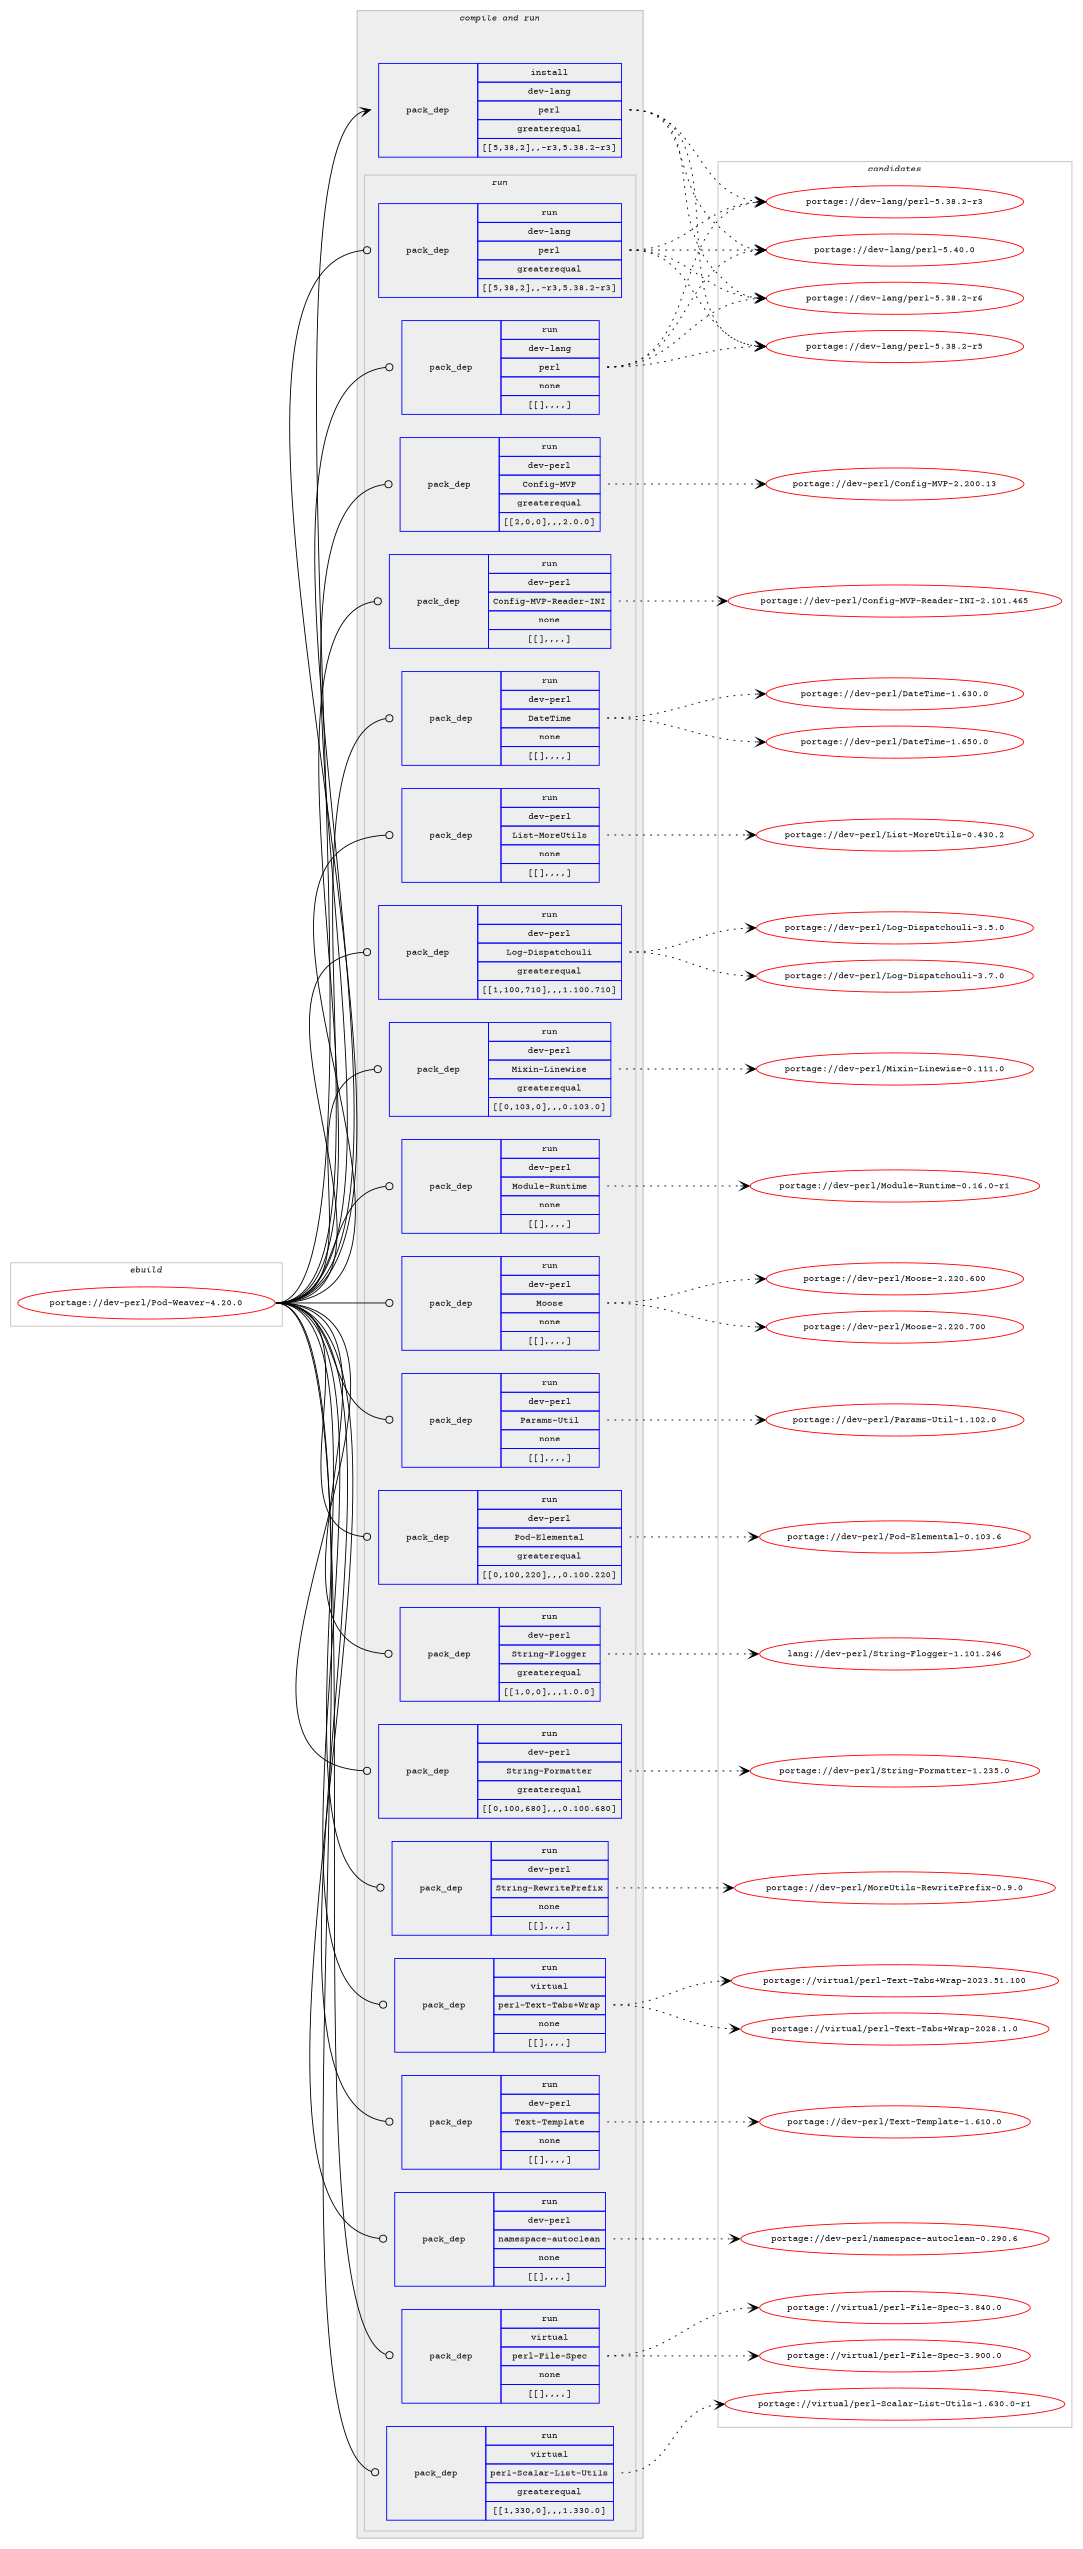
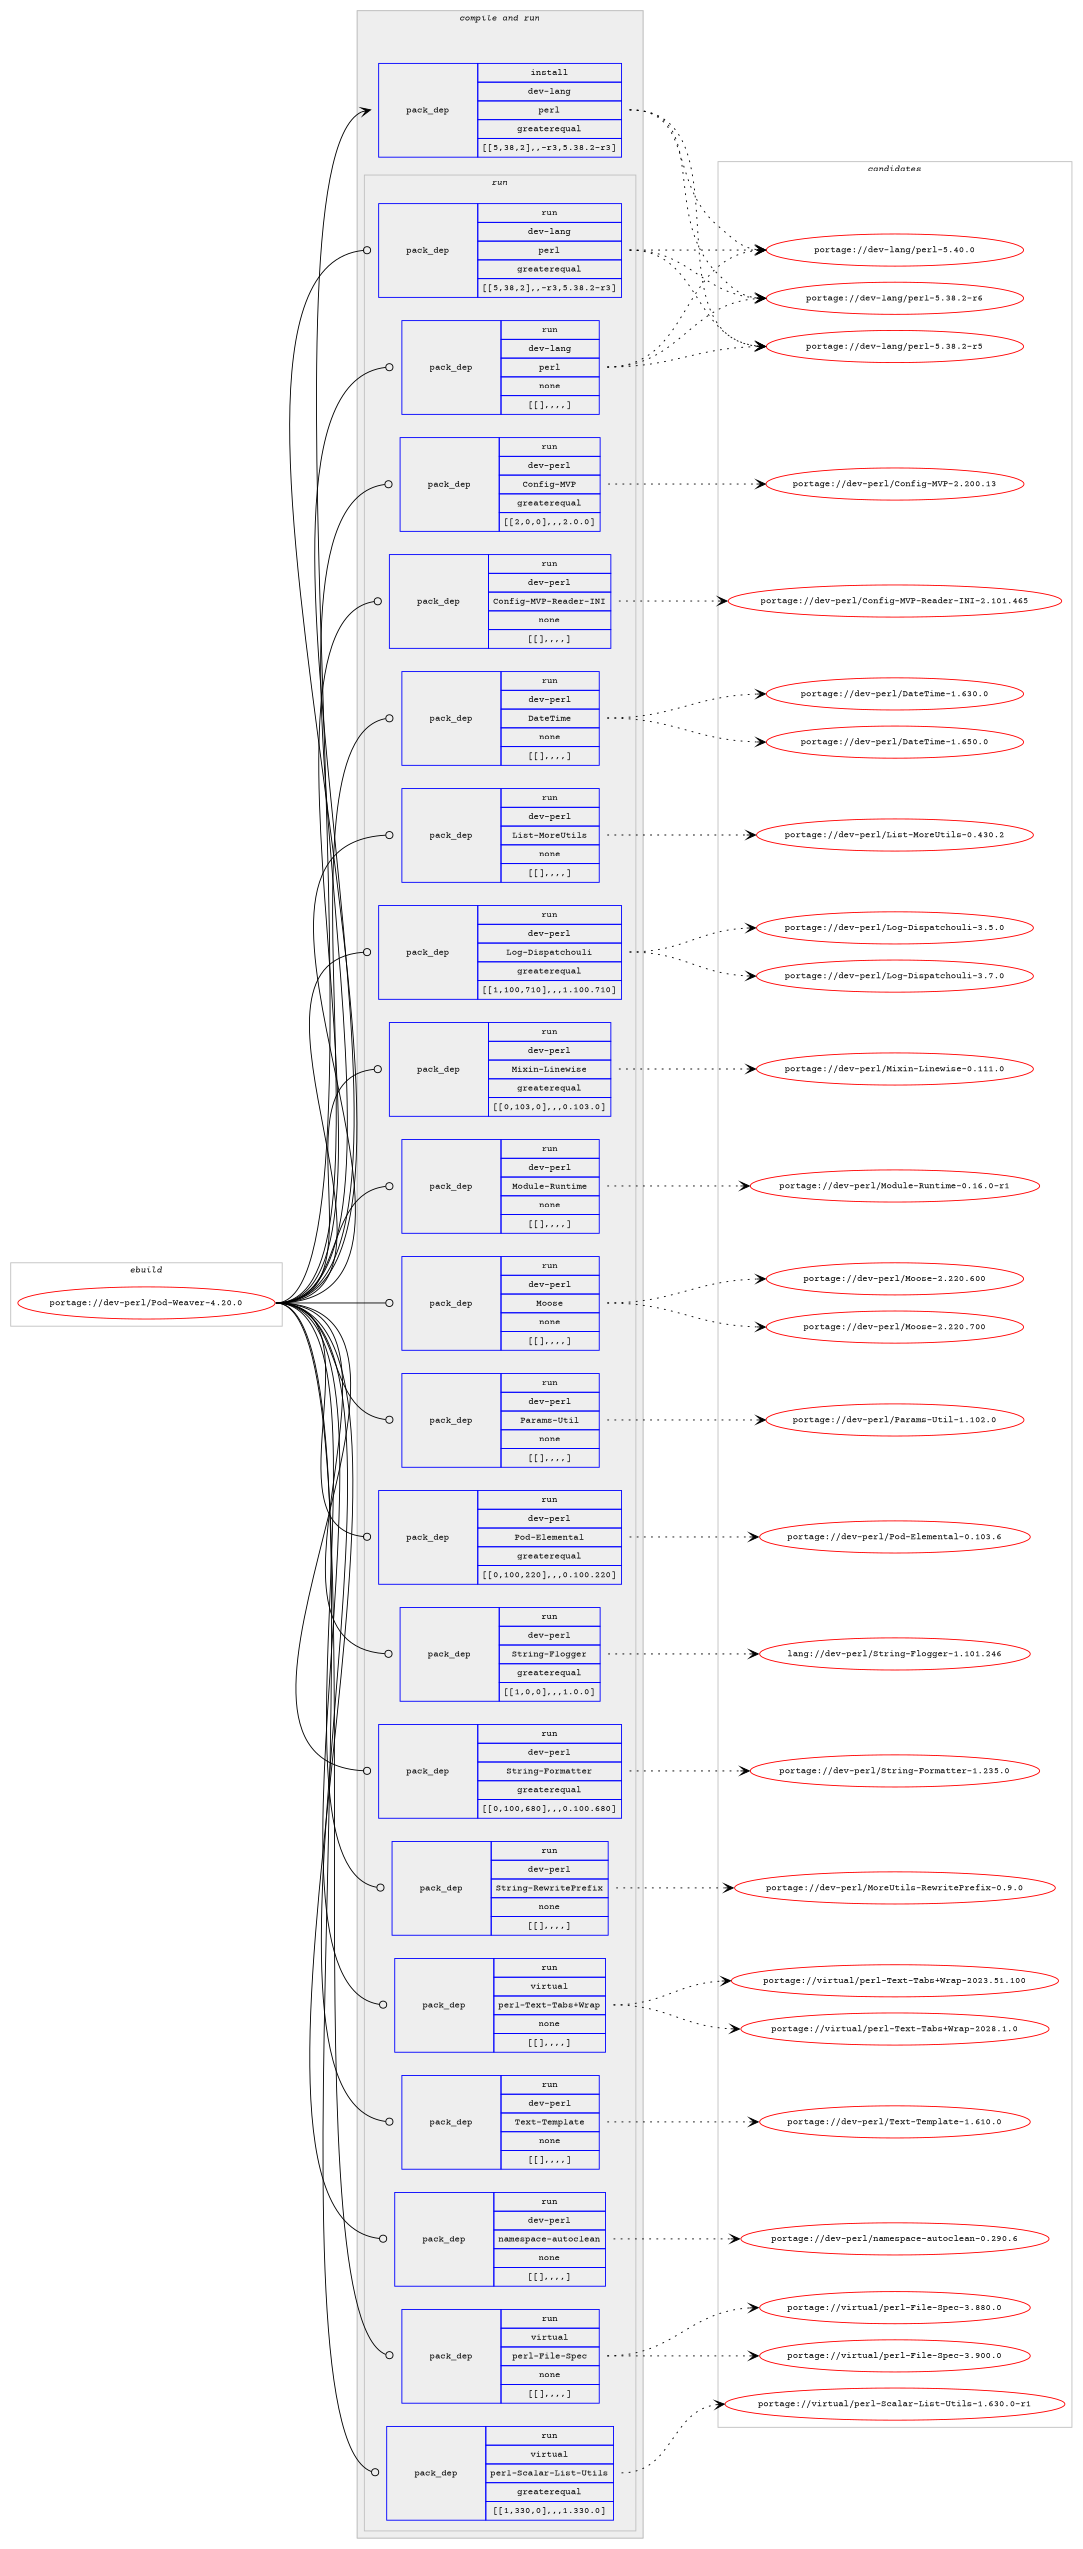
(895, 202) -> none
(895, 2308) -> (895, 2308)
